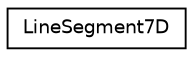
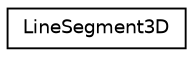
(97, 28) -> (97, 28)
